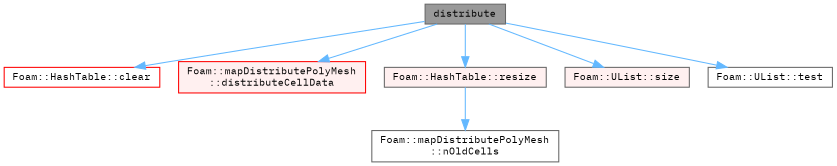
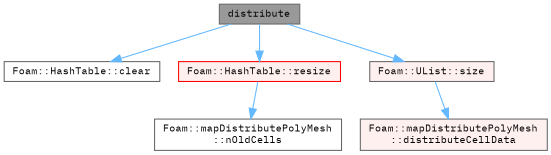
(383, 41) -> (440, 95)
(82, 77) -> (82, 72)
(272, 77) -> (454, 135)
(465, 77) -> (260, 72)
(770, 77) -> none
